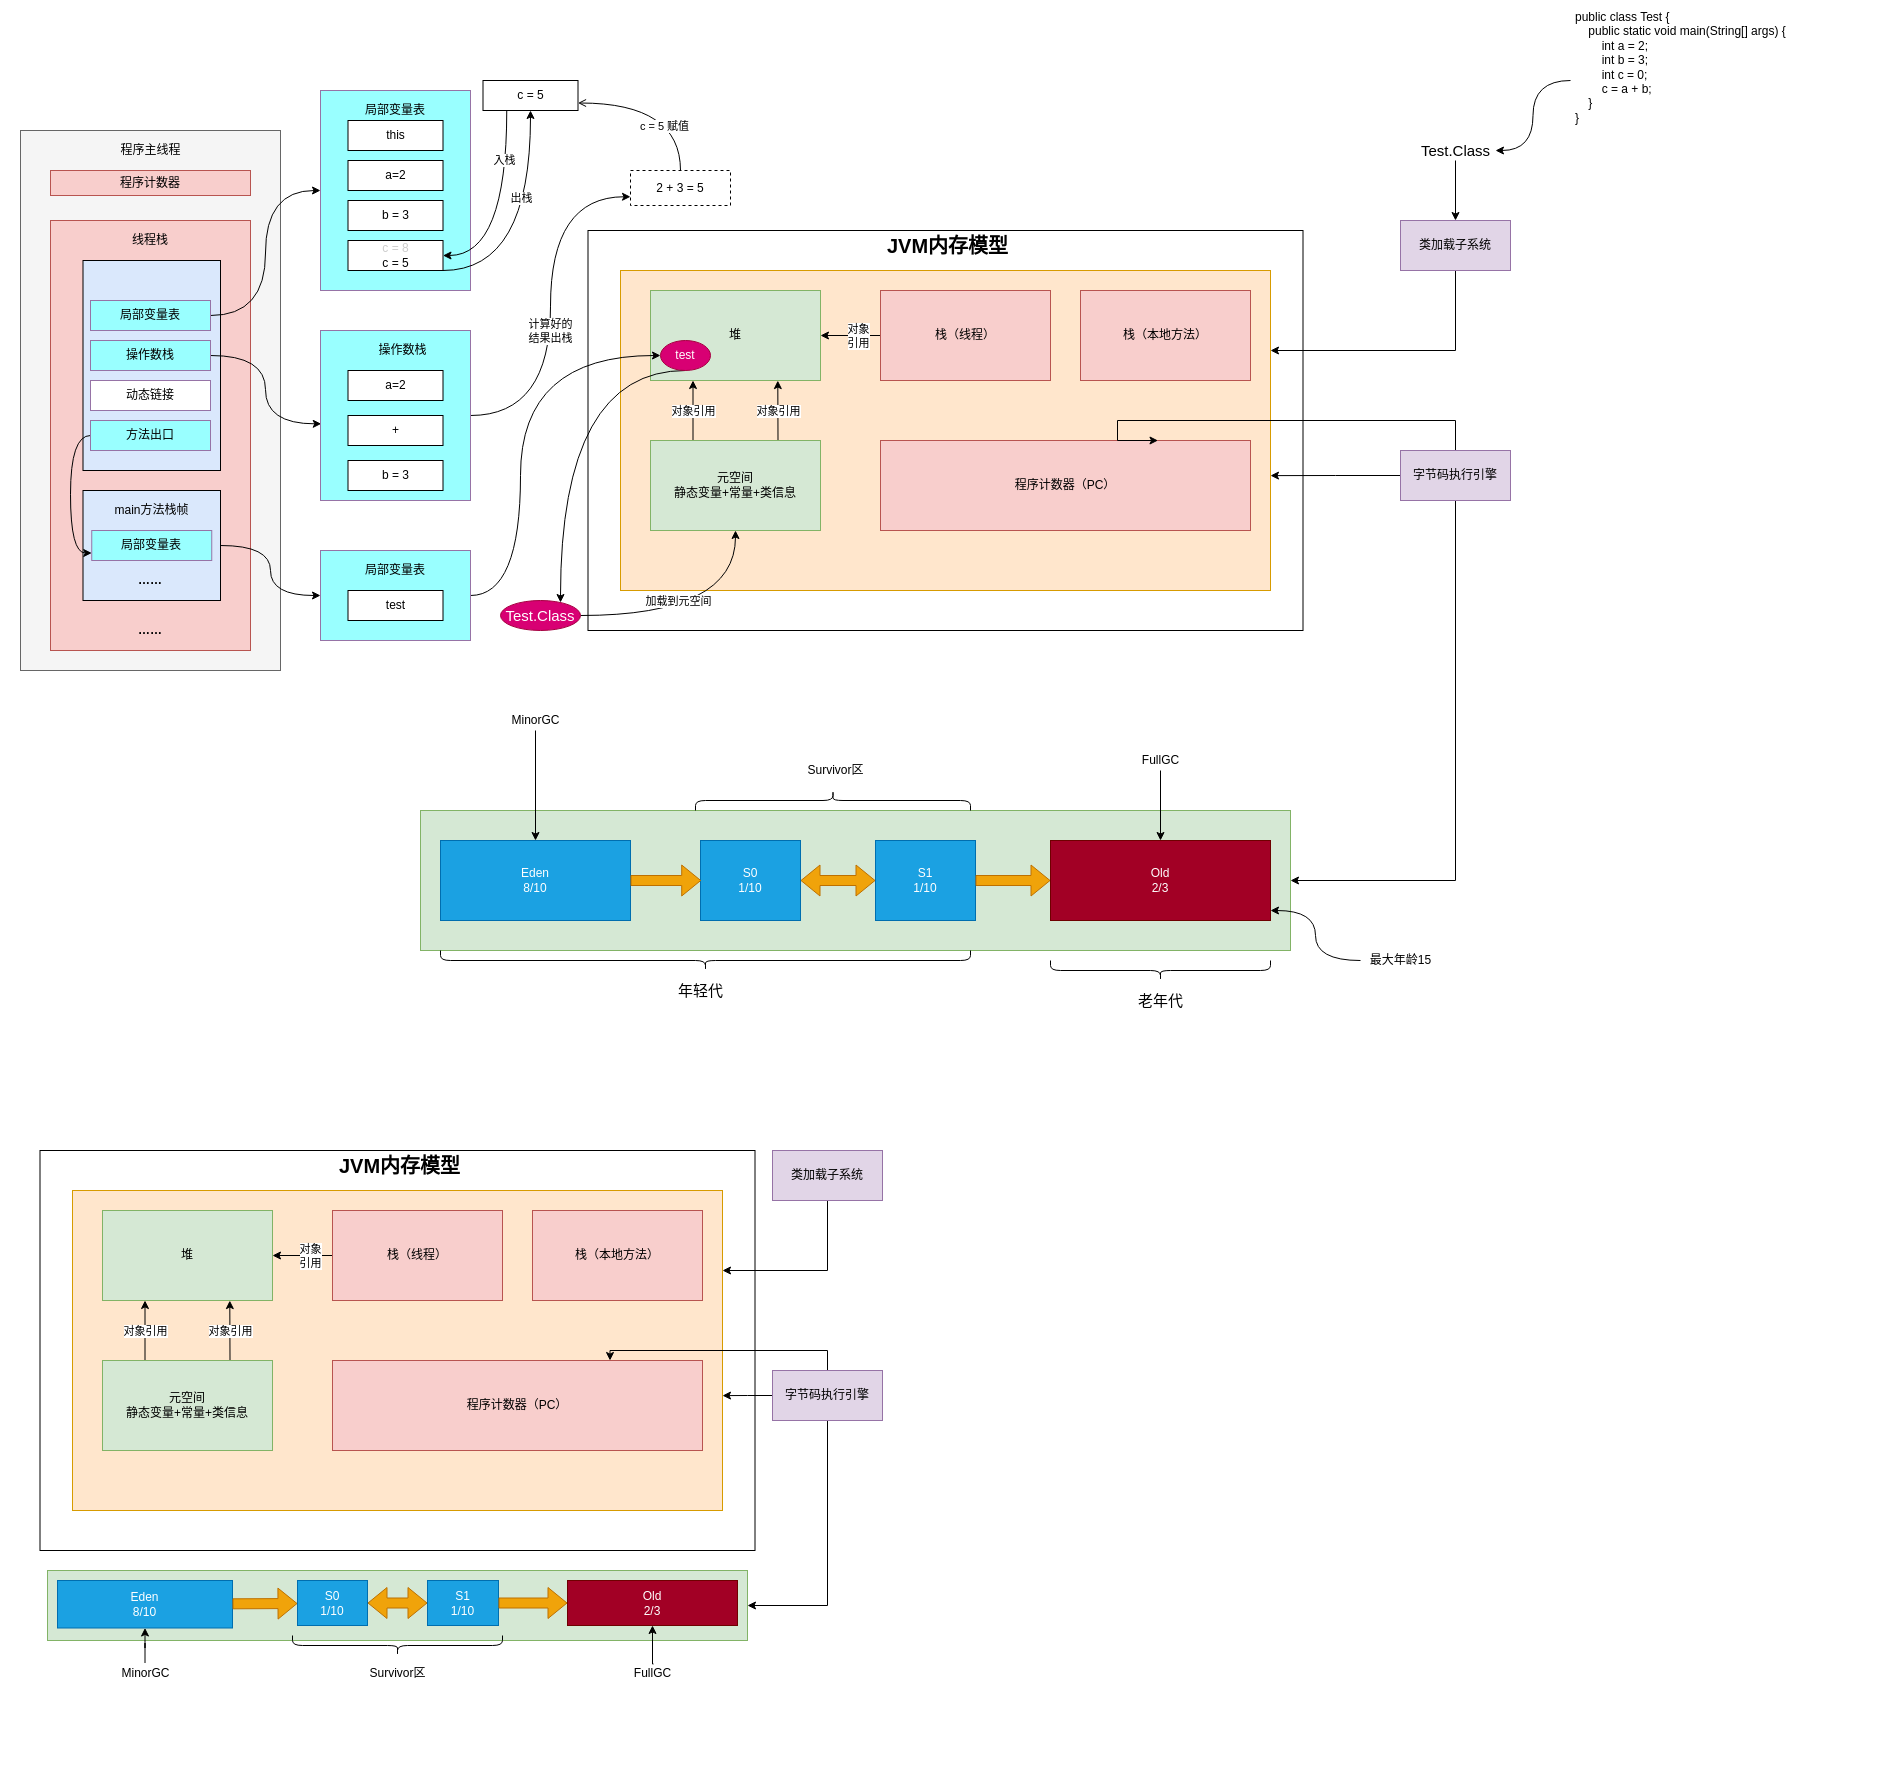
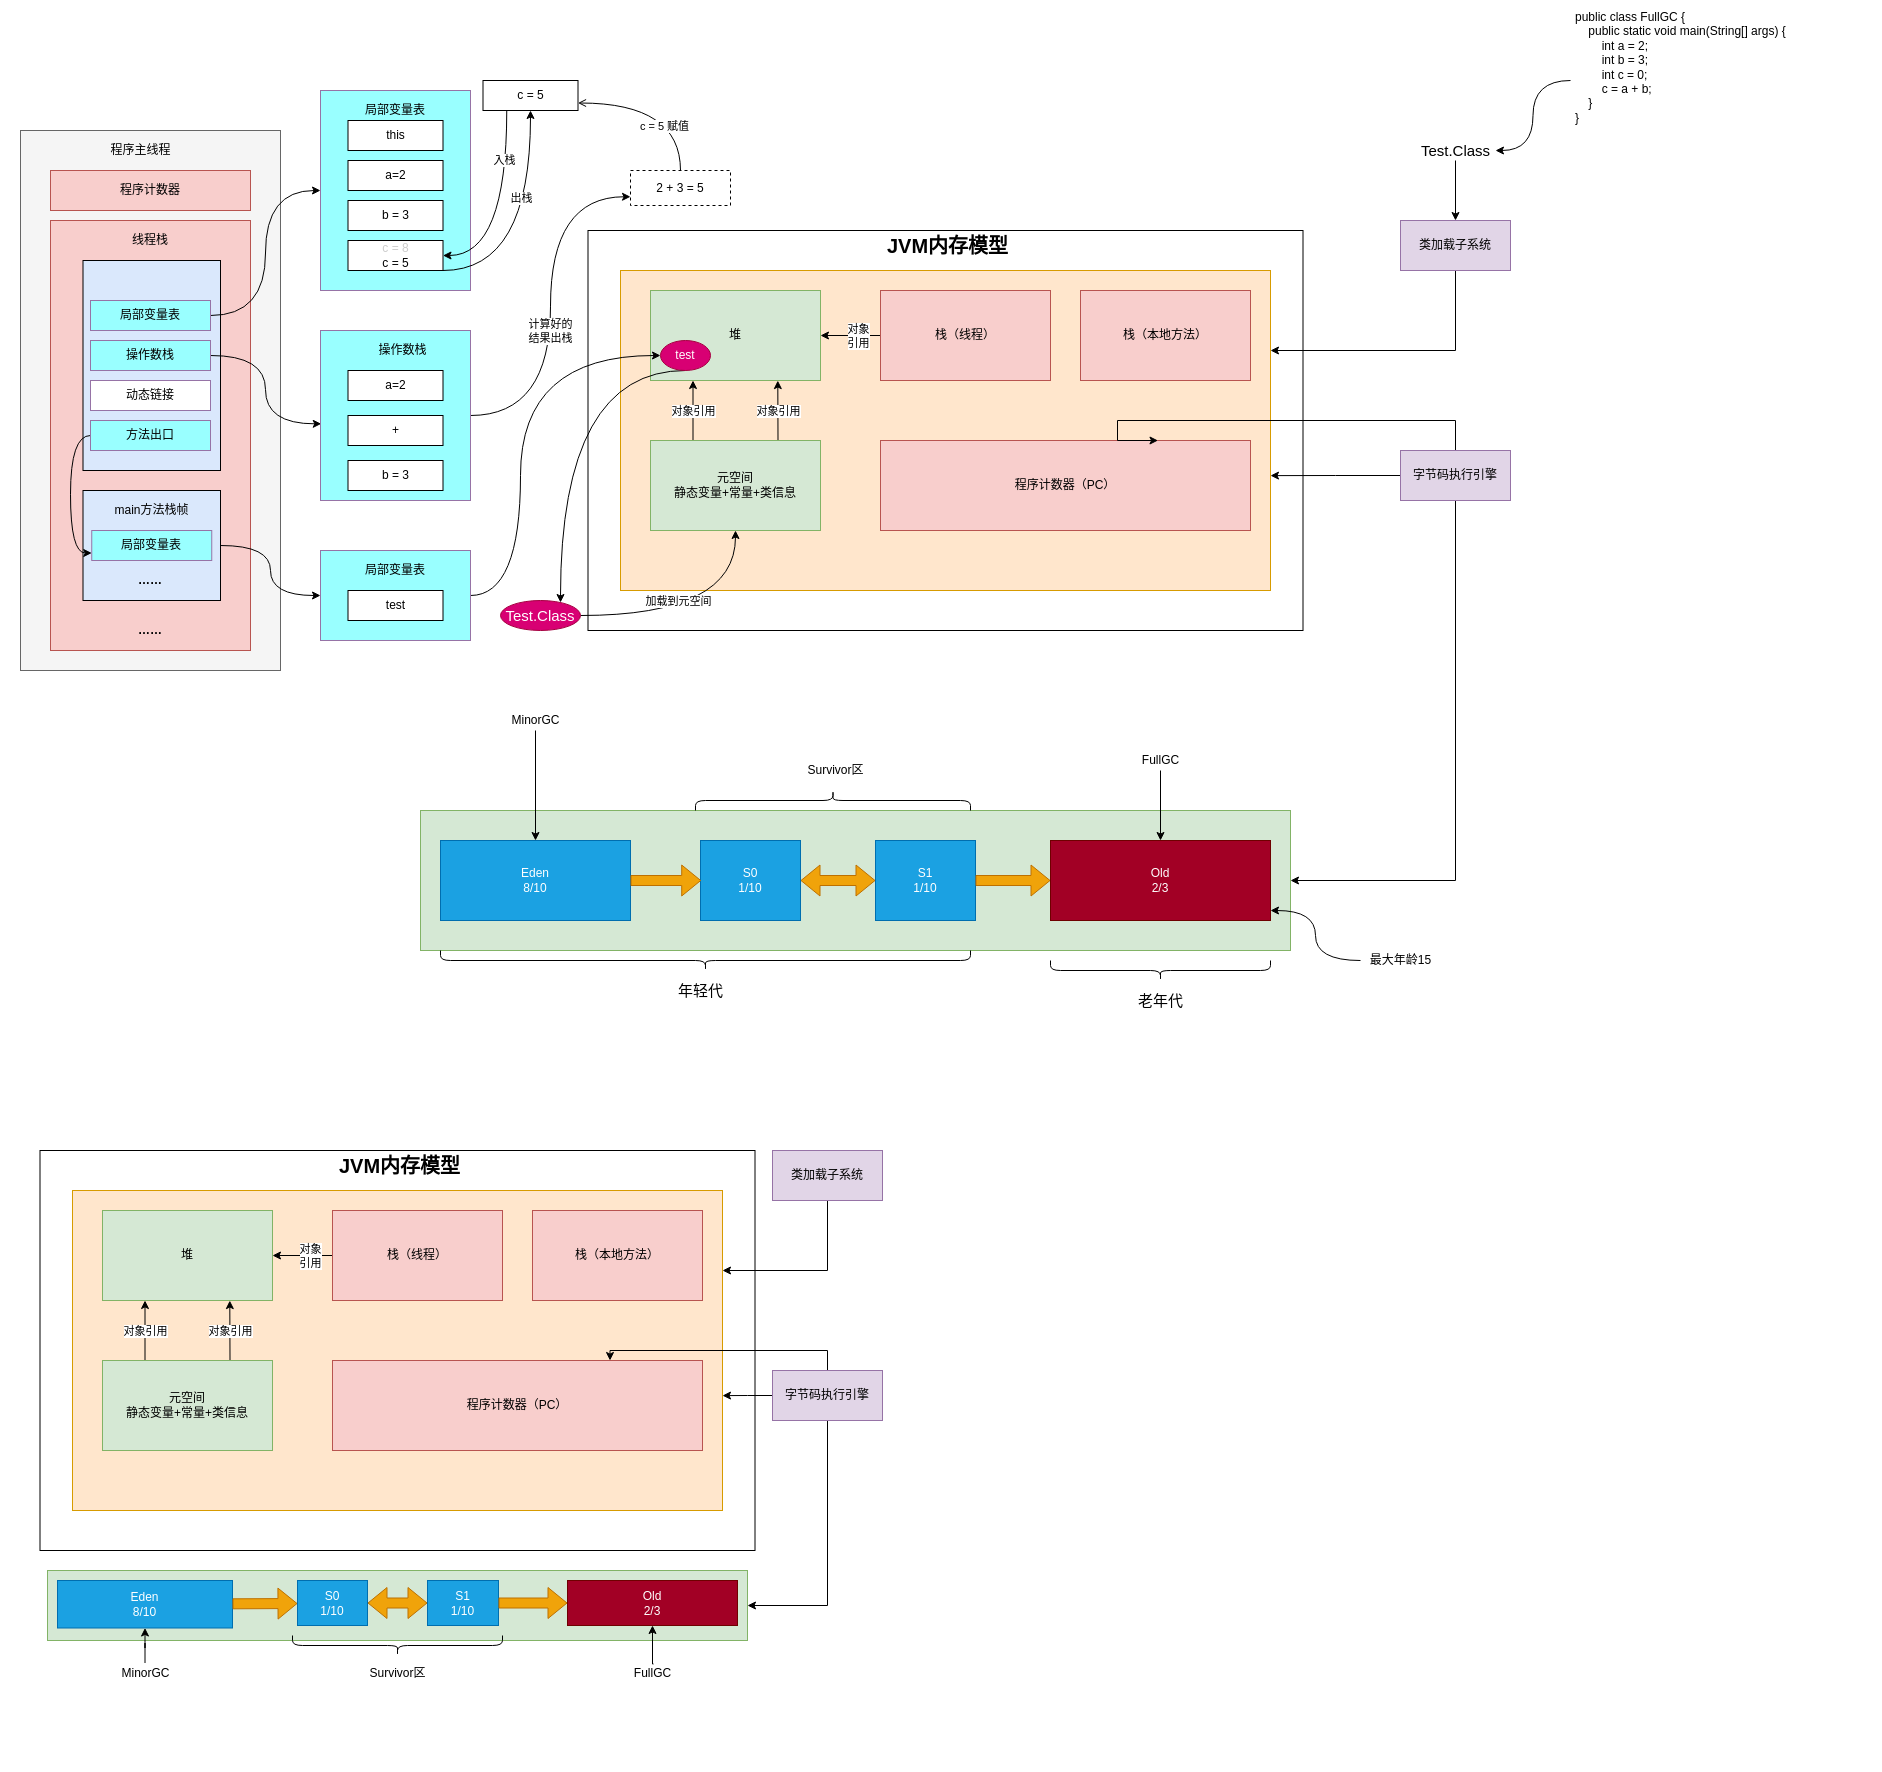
(1693, 68) -> (1693, 68)
(151, 151) -> (141, 151)
(151, 183) -> (151, 191)
